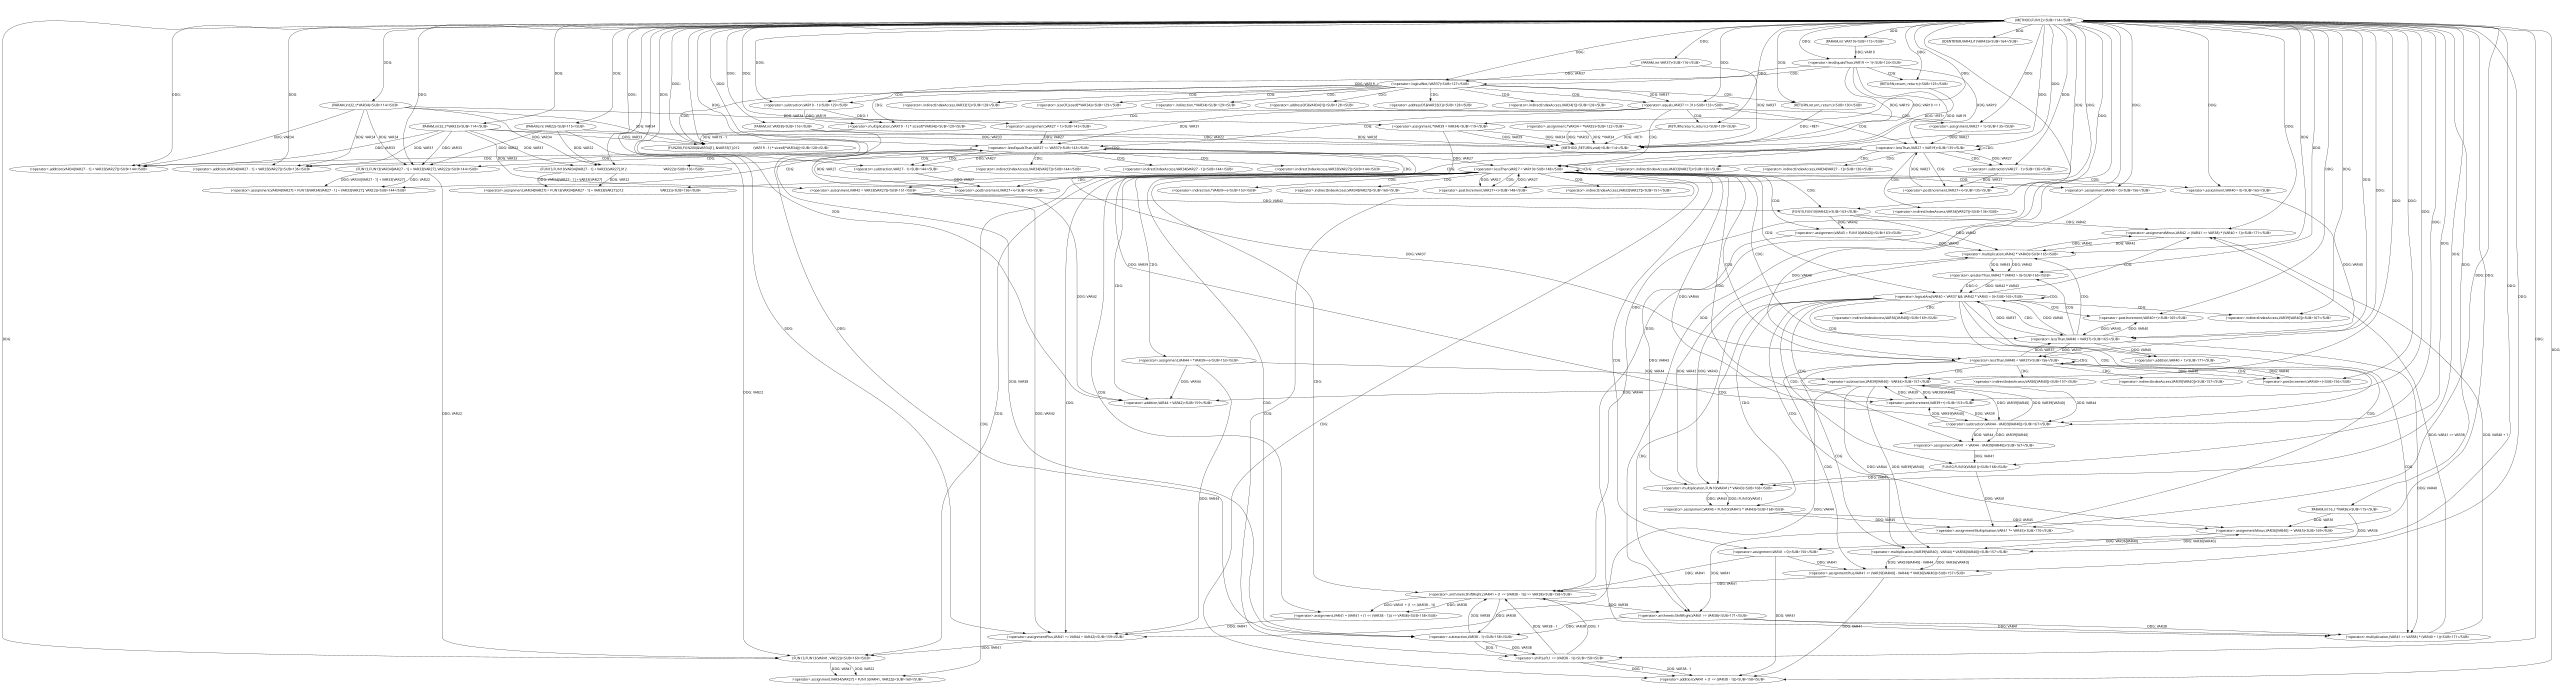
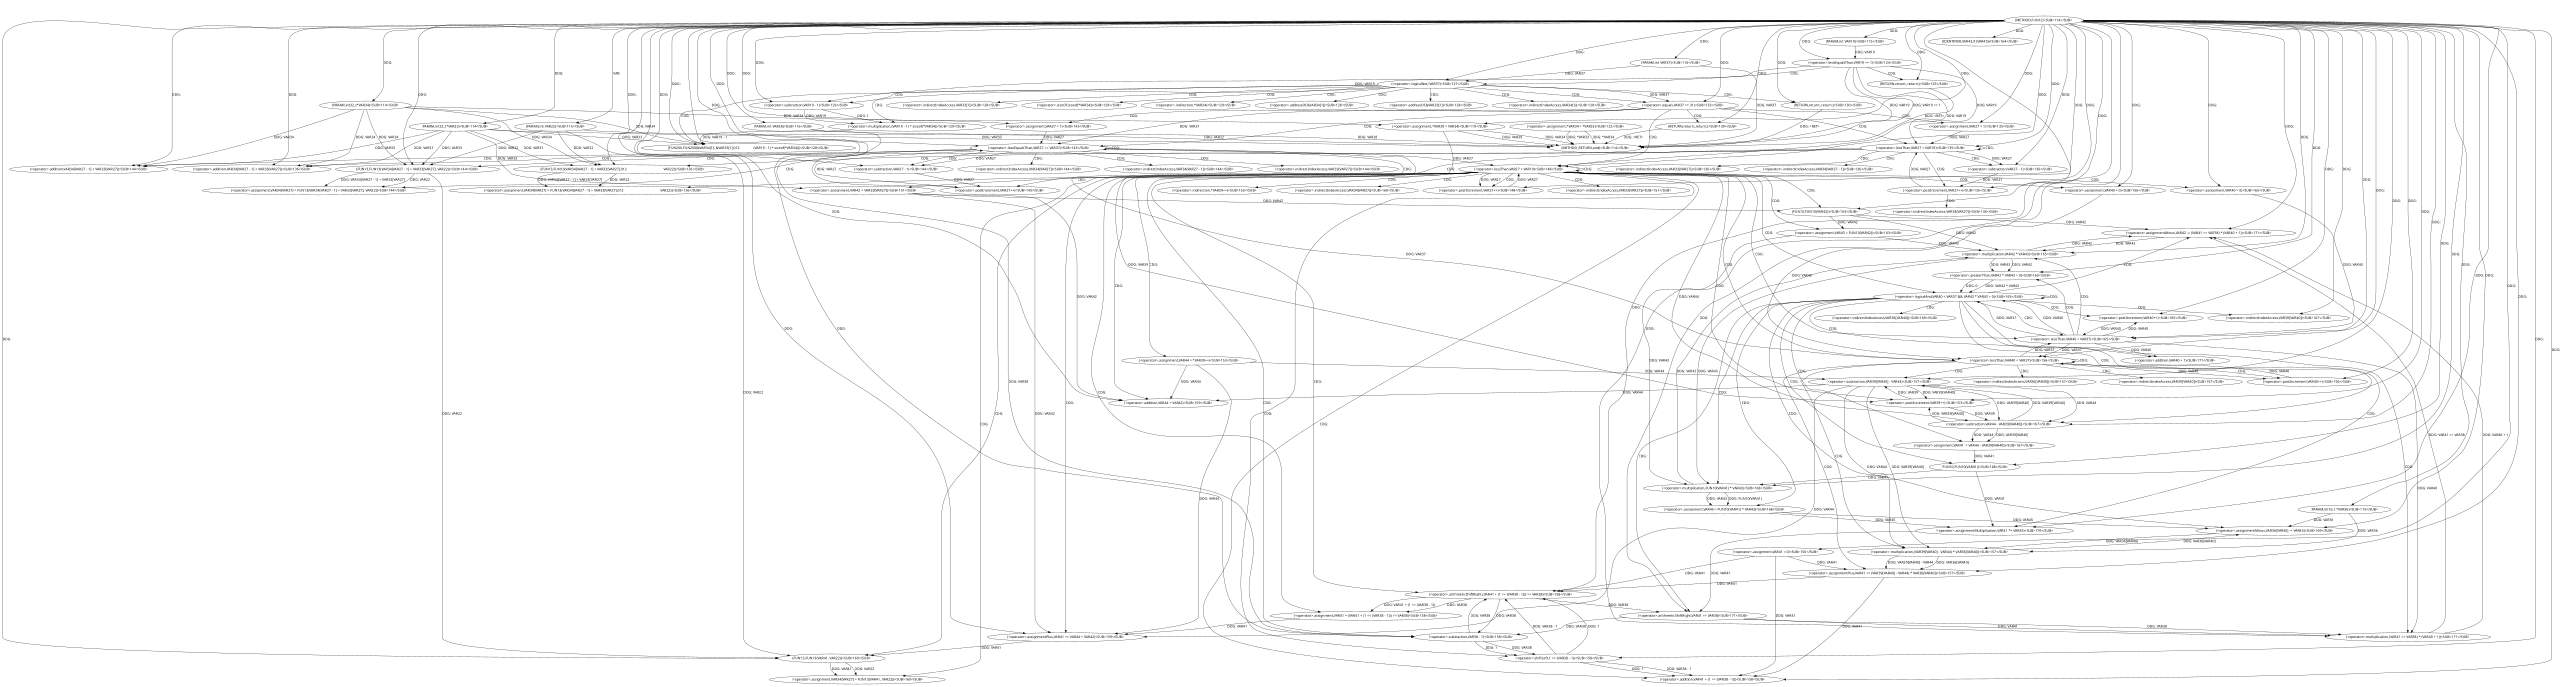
(617, 74) -> (617, 74)
(1886, 186) -> (1947, 199)
(1617, 320) -> none
